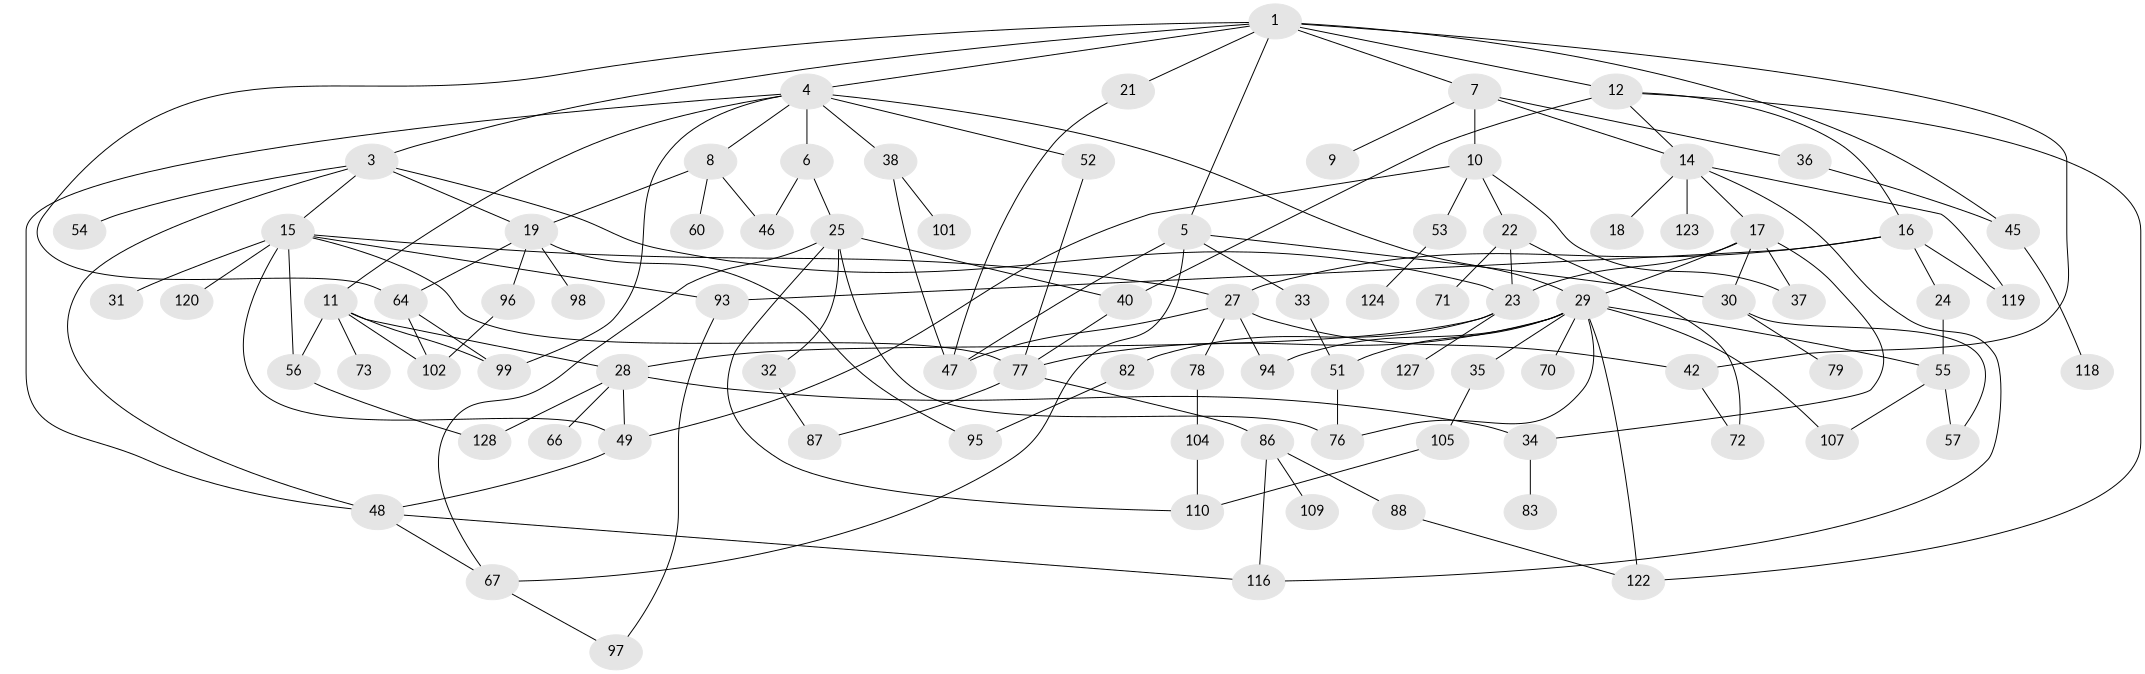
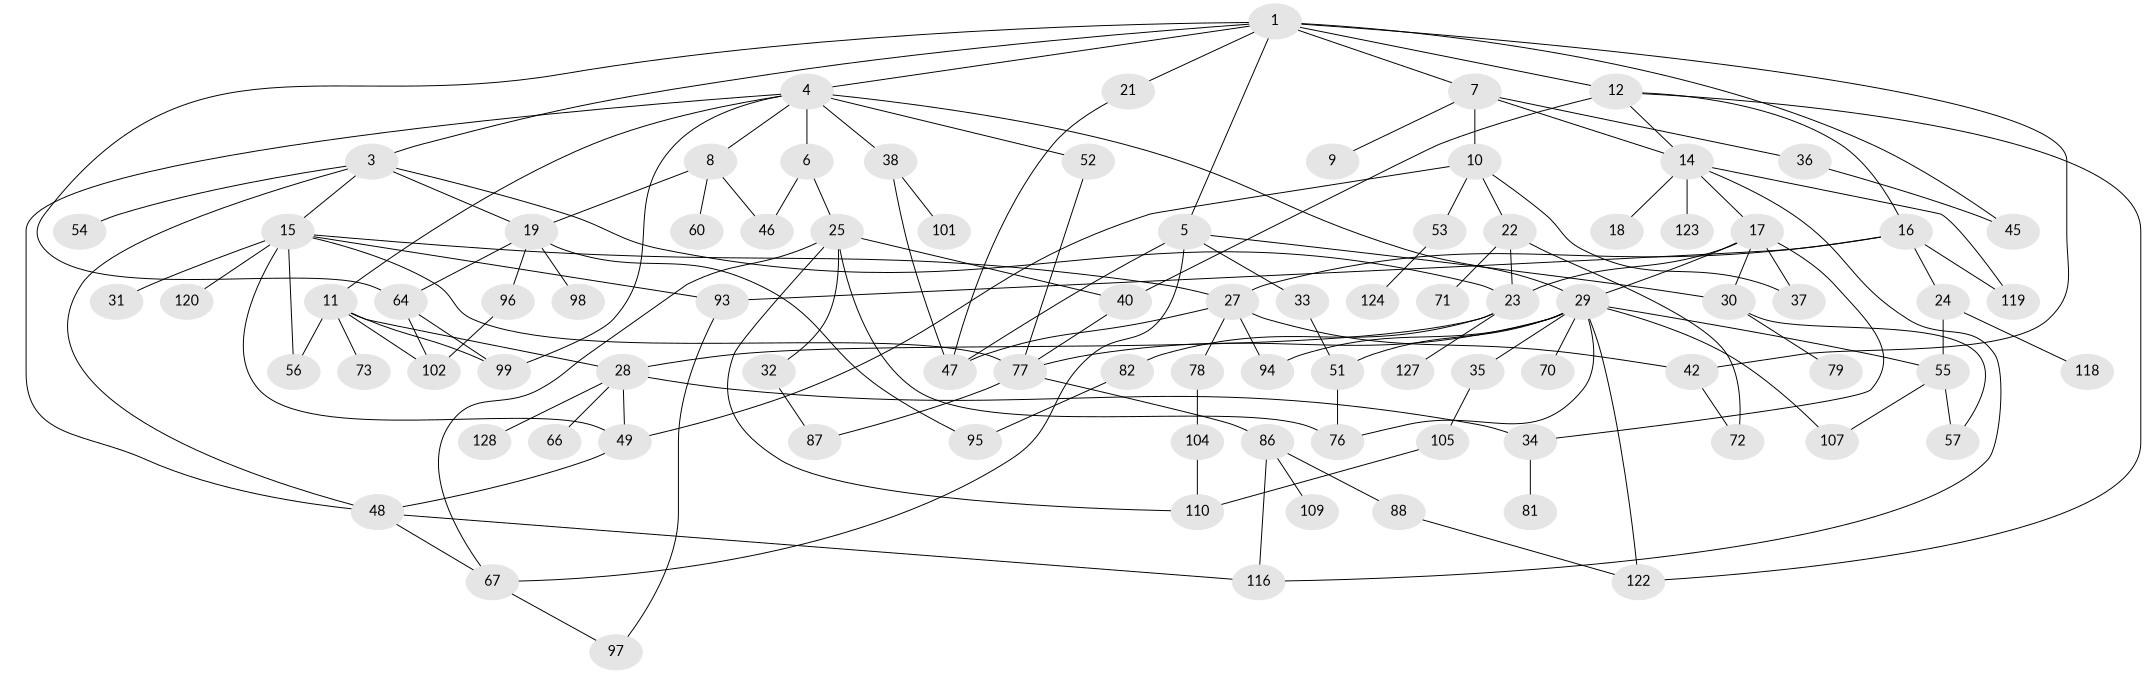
(2056, 299) -> (2023, 340)
(387, 411) -> none
(1530, 512) -> (1530, 512)
